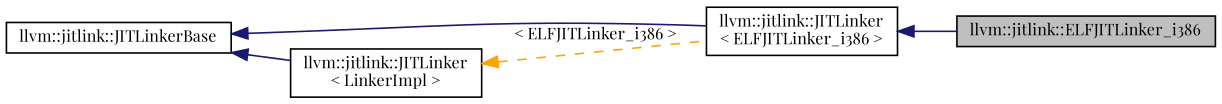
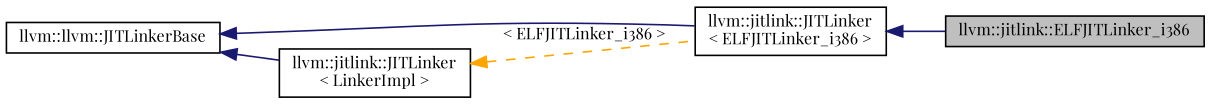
(119, 38) -> (113, 38)
